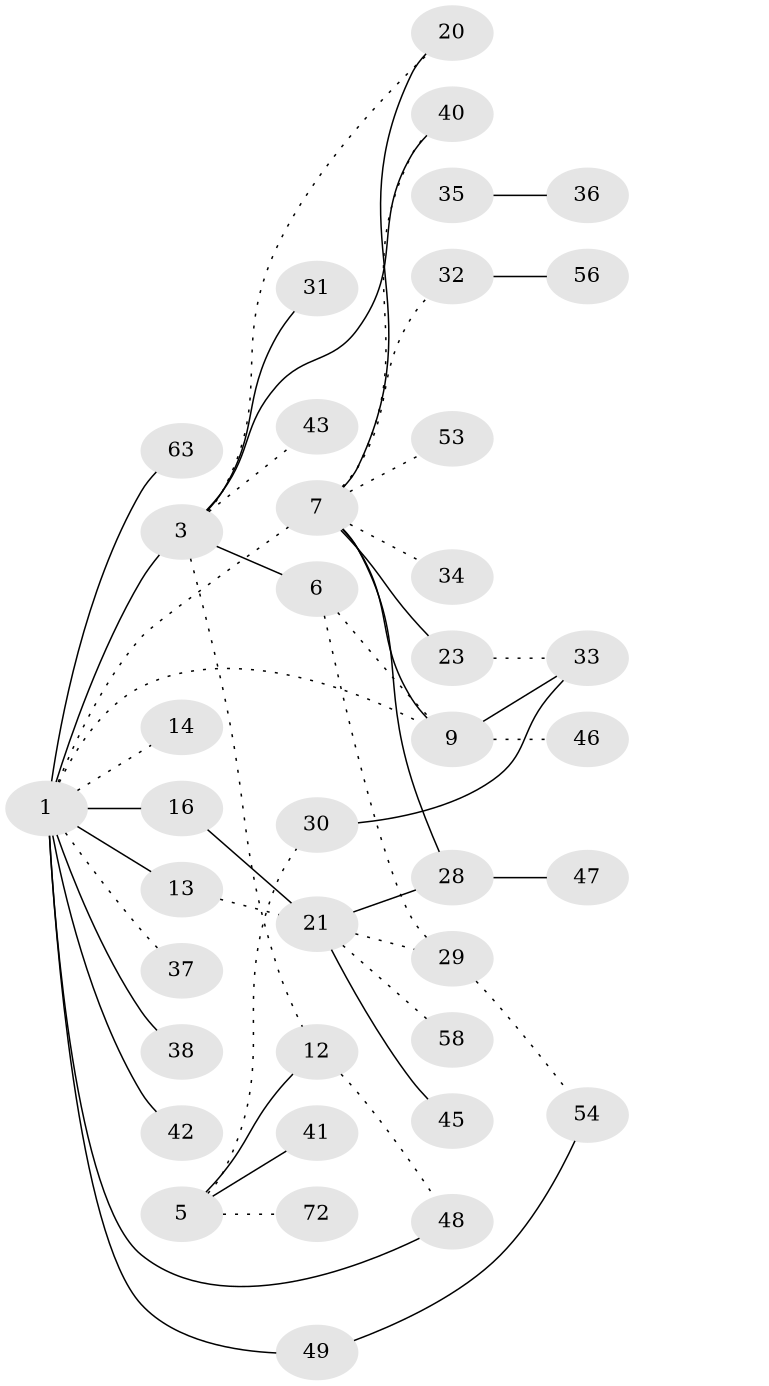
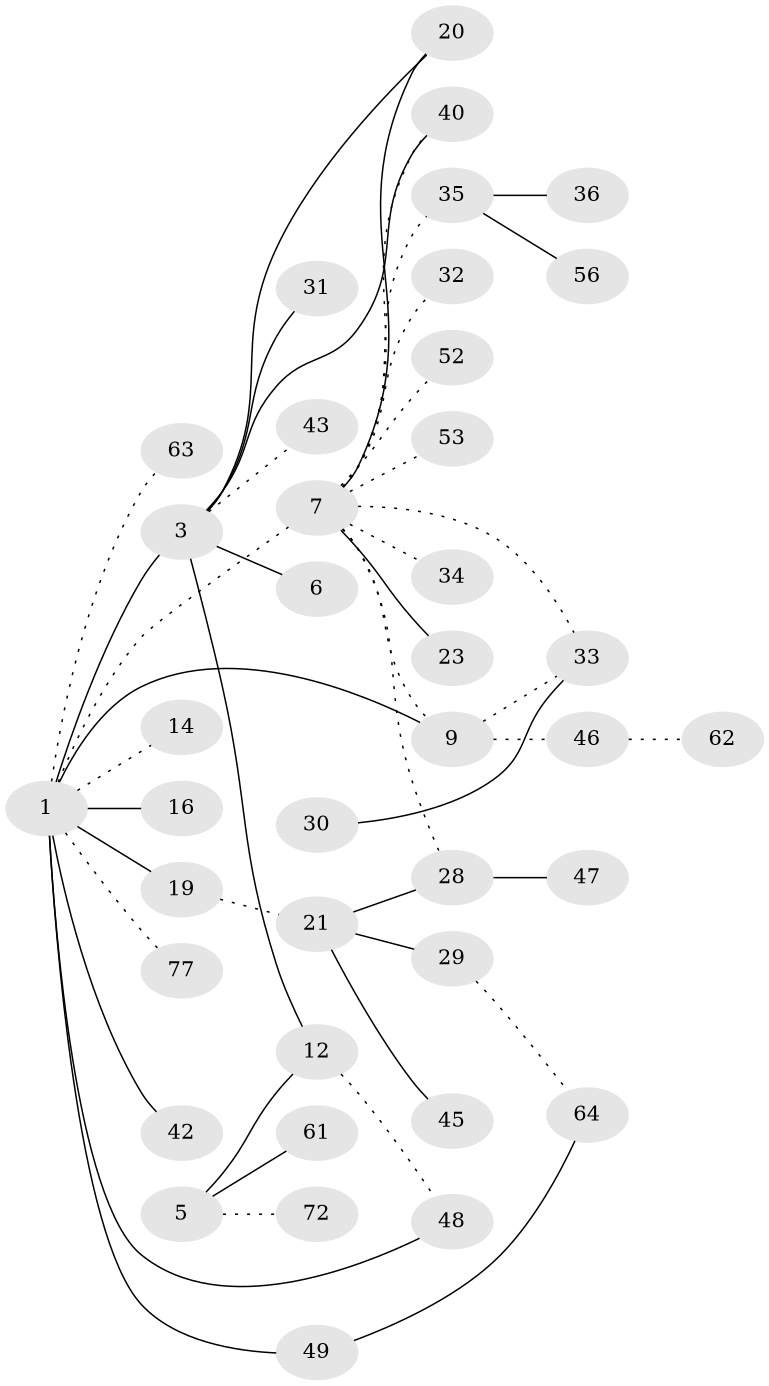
(271, 262) -> (271, 262)
(520, 277) -> (520, 236)
none -> (385, 352)
none -> (452, 358)
(87, 621) -> (87, 621)
(385, 624) -> (385, 624)
(520, 658) -> (487, 534)
(382, 665) -> none
(230, 669) -> (230, 669)
(395, 697) -> (394, 688)
(520, 699) -> (520, 699)
none -> (723, 739)
(365, 781) -> none
(241, 794) -> (241, 794)
(241, 859) -> none
(182, 890) -> (182, 890)
(385, 942) -> (385, 942)
(182, 971) -> (182, 971)
(253, 1022) -> none
(452, 1040) -> none
(182, 1052) -> none
(588, 1115) -> (588, 1115)
(317, 1133) -> (317, 1133)
